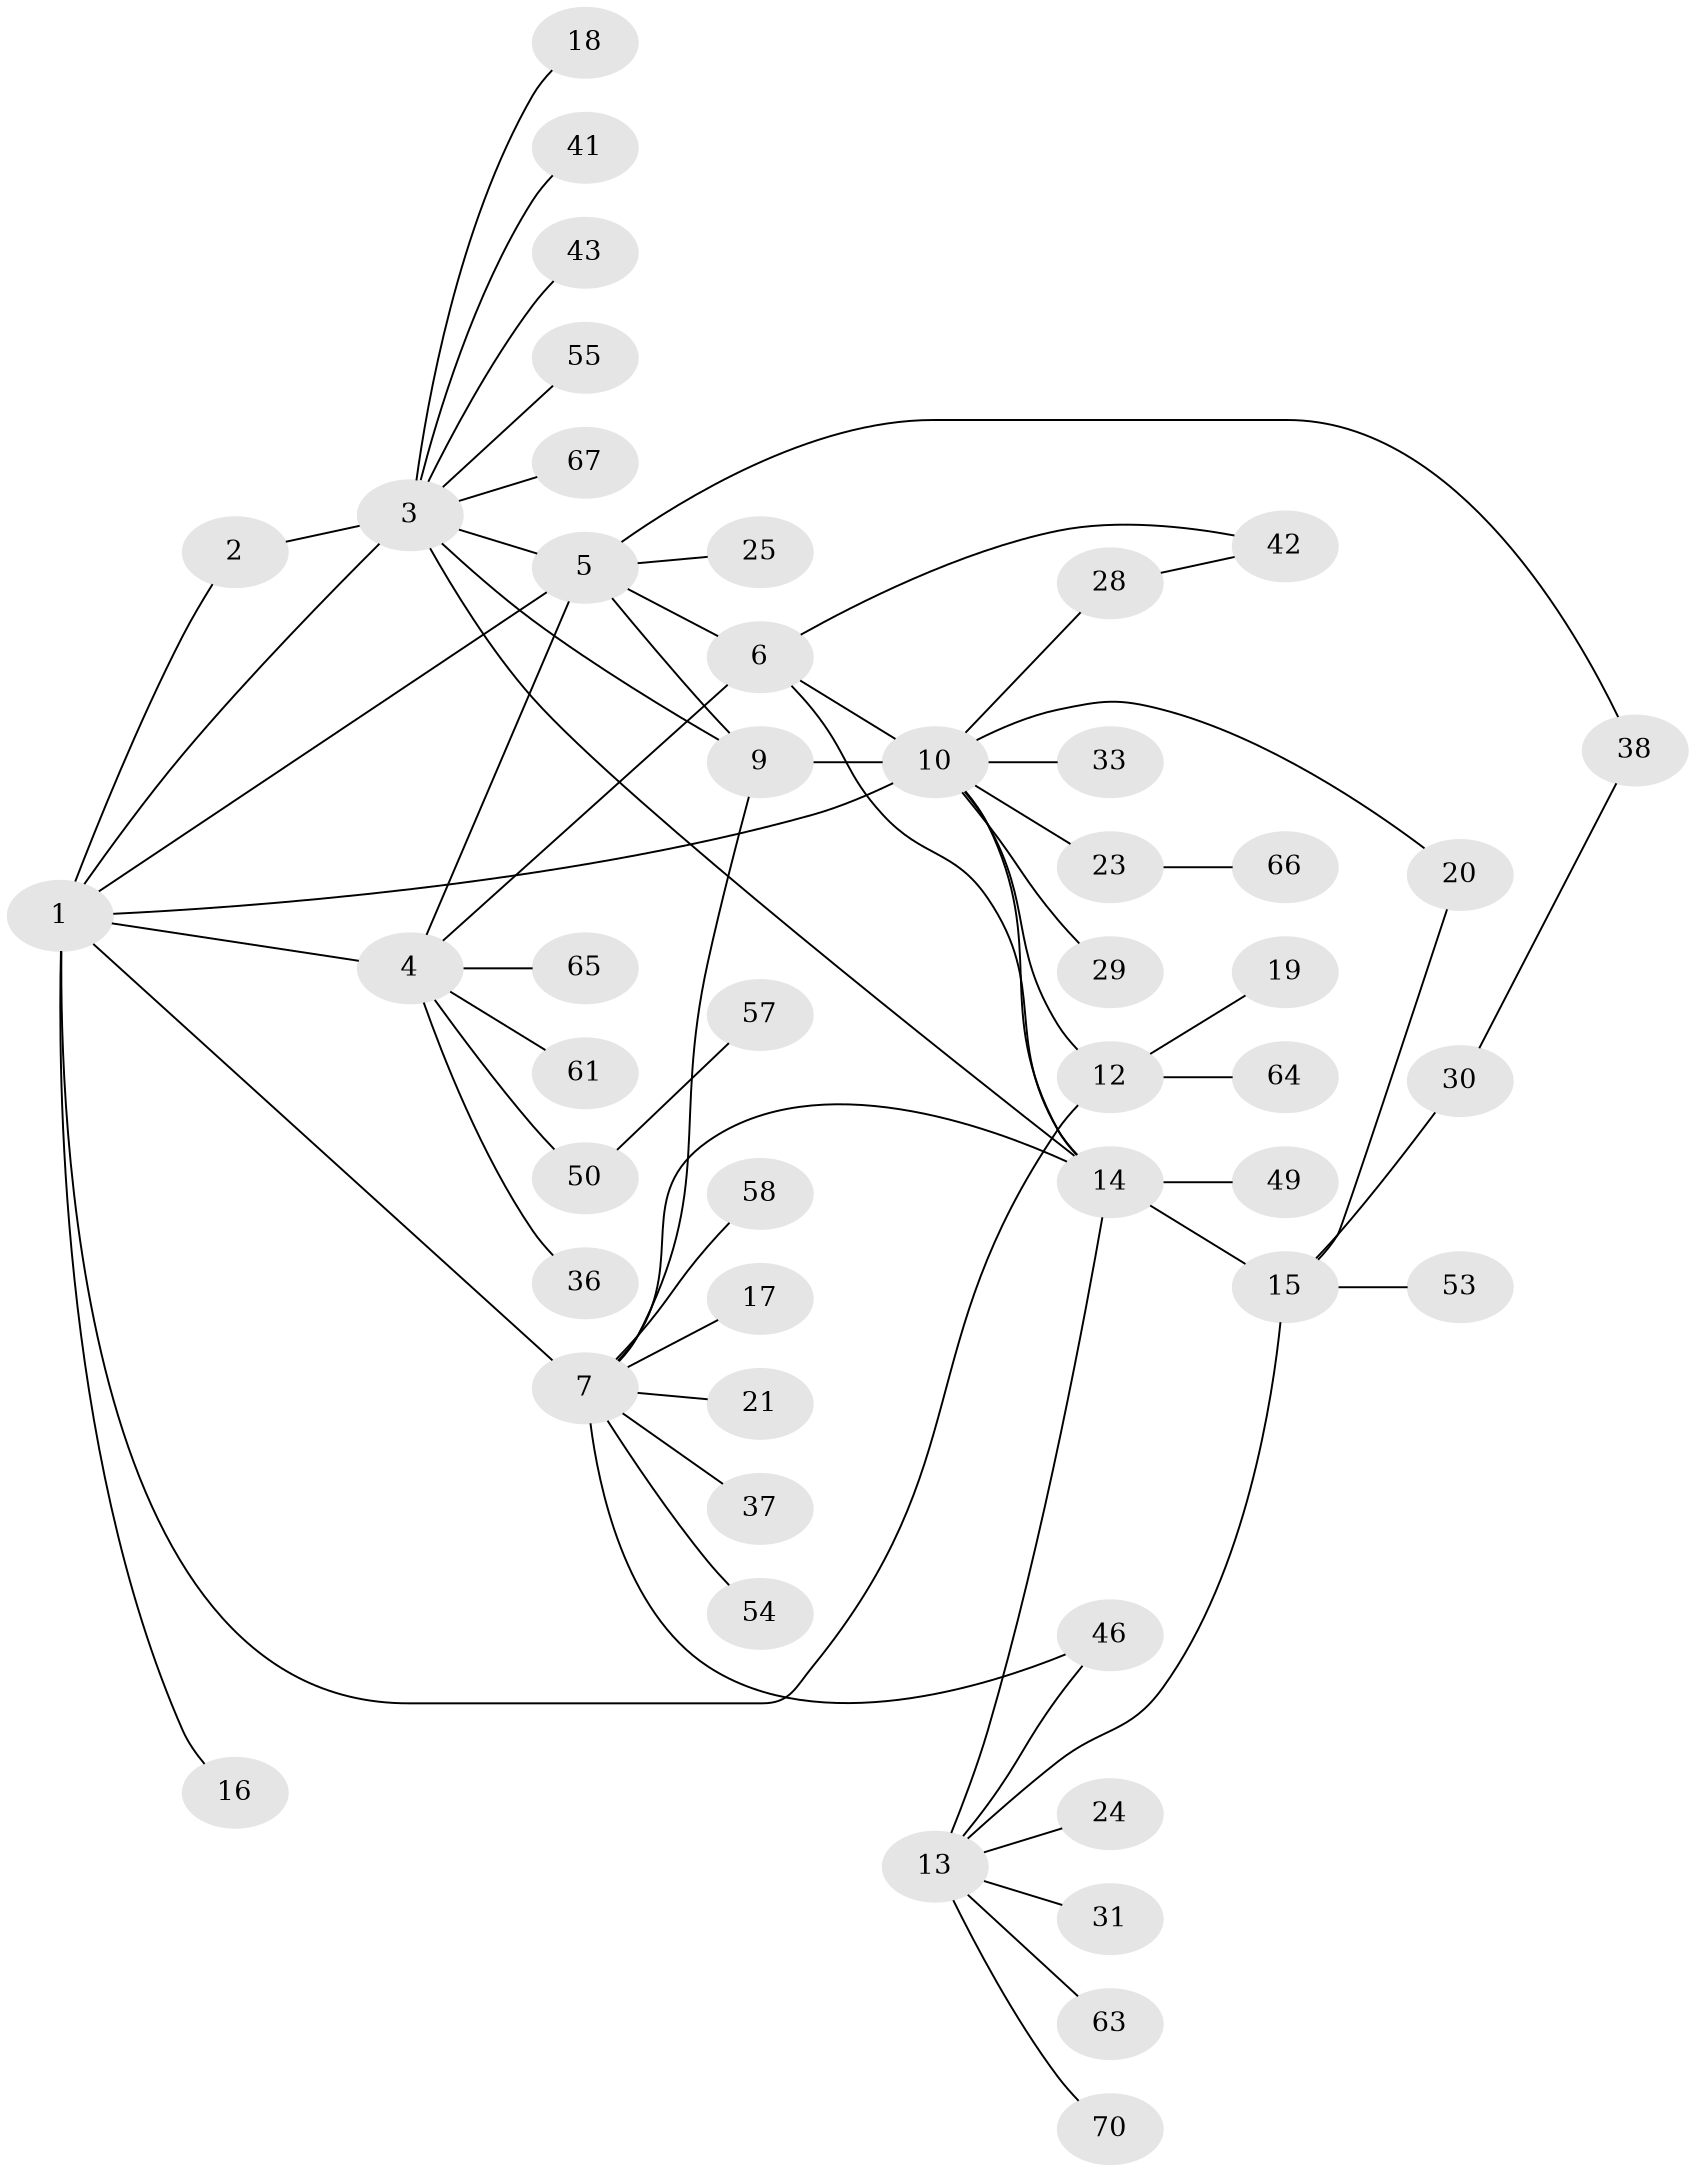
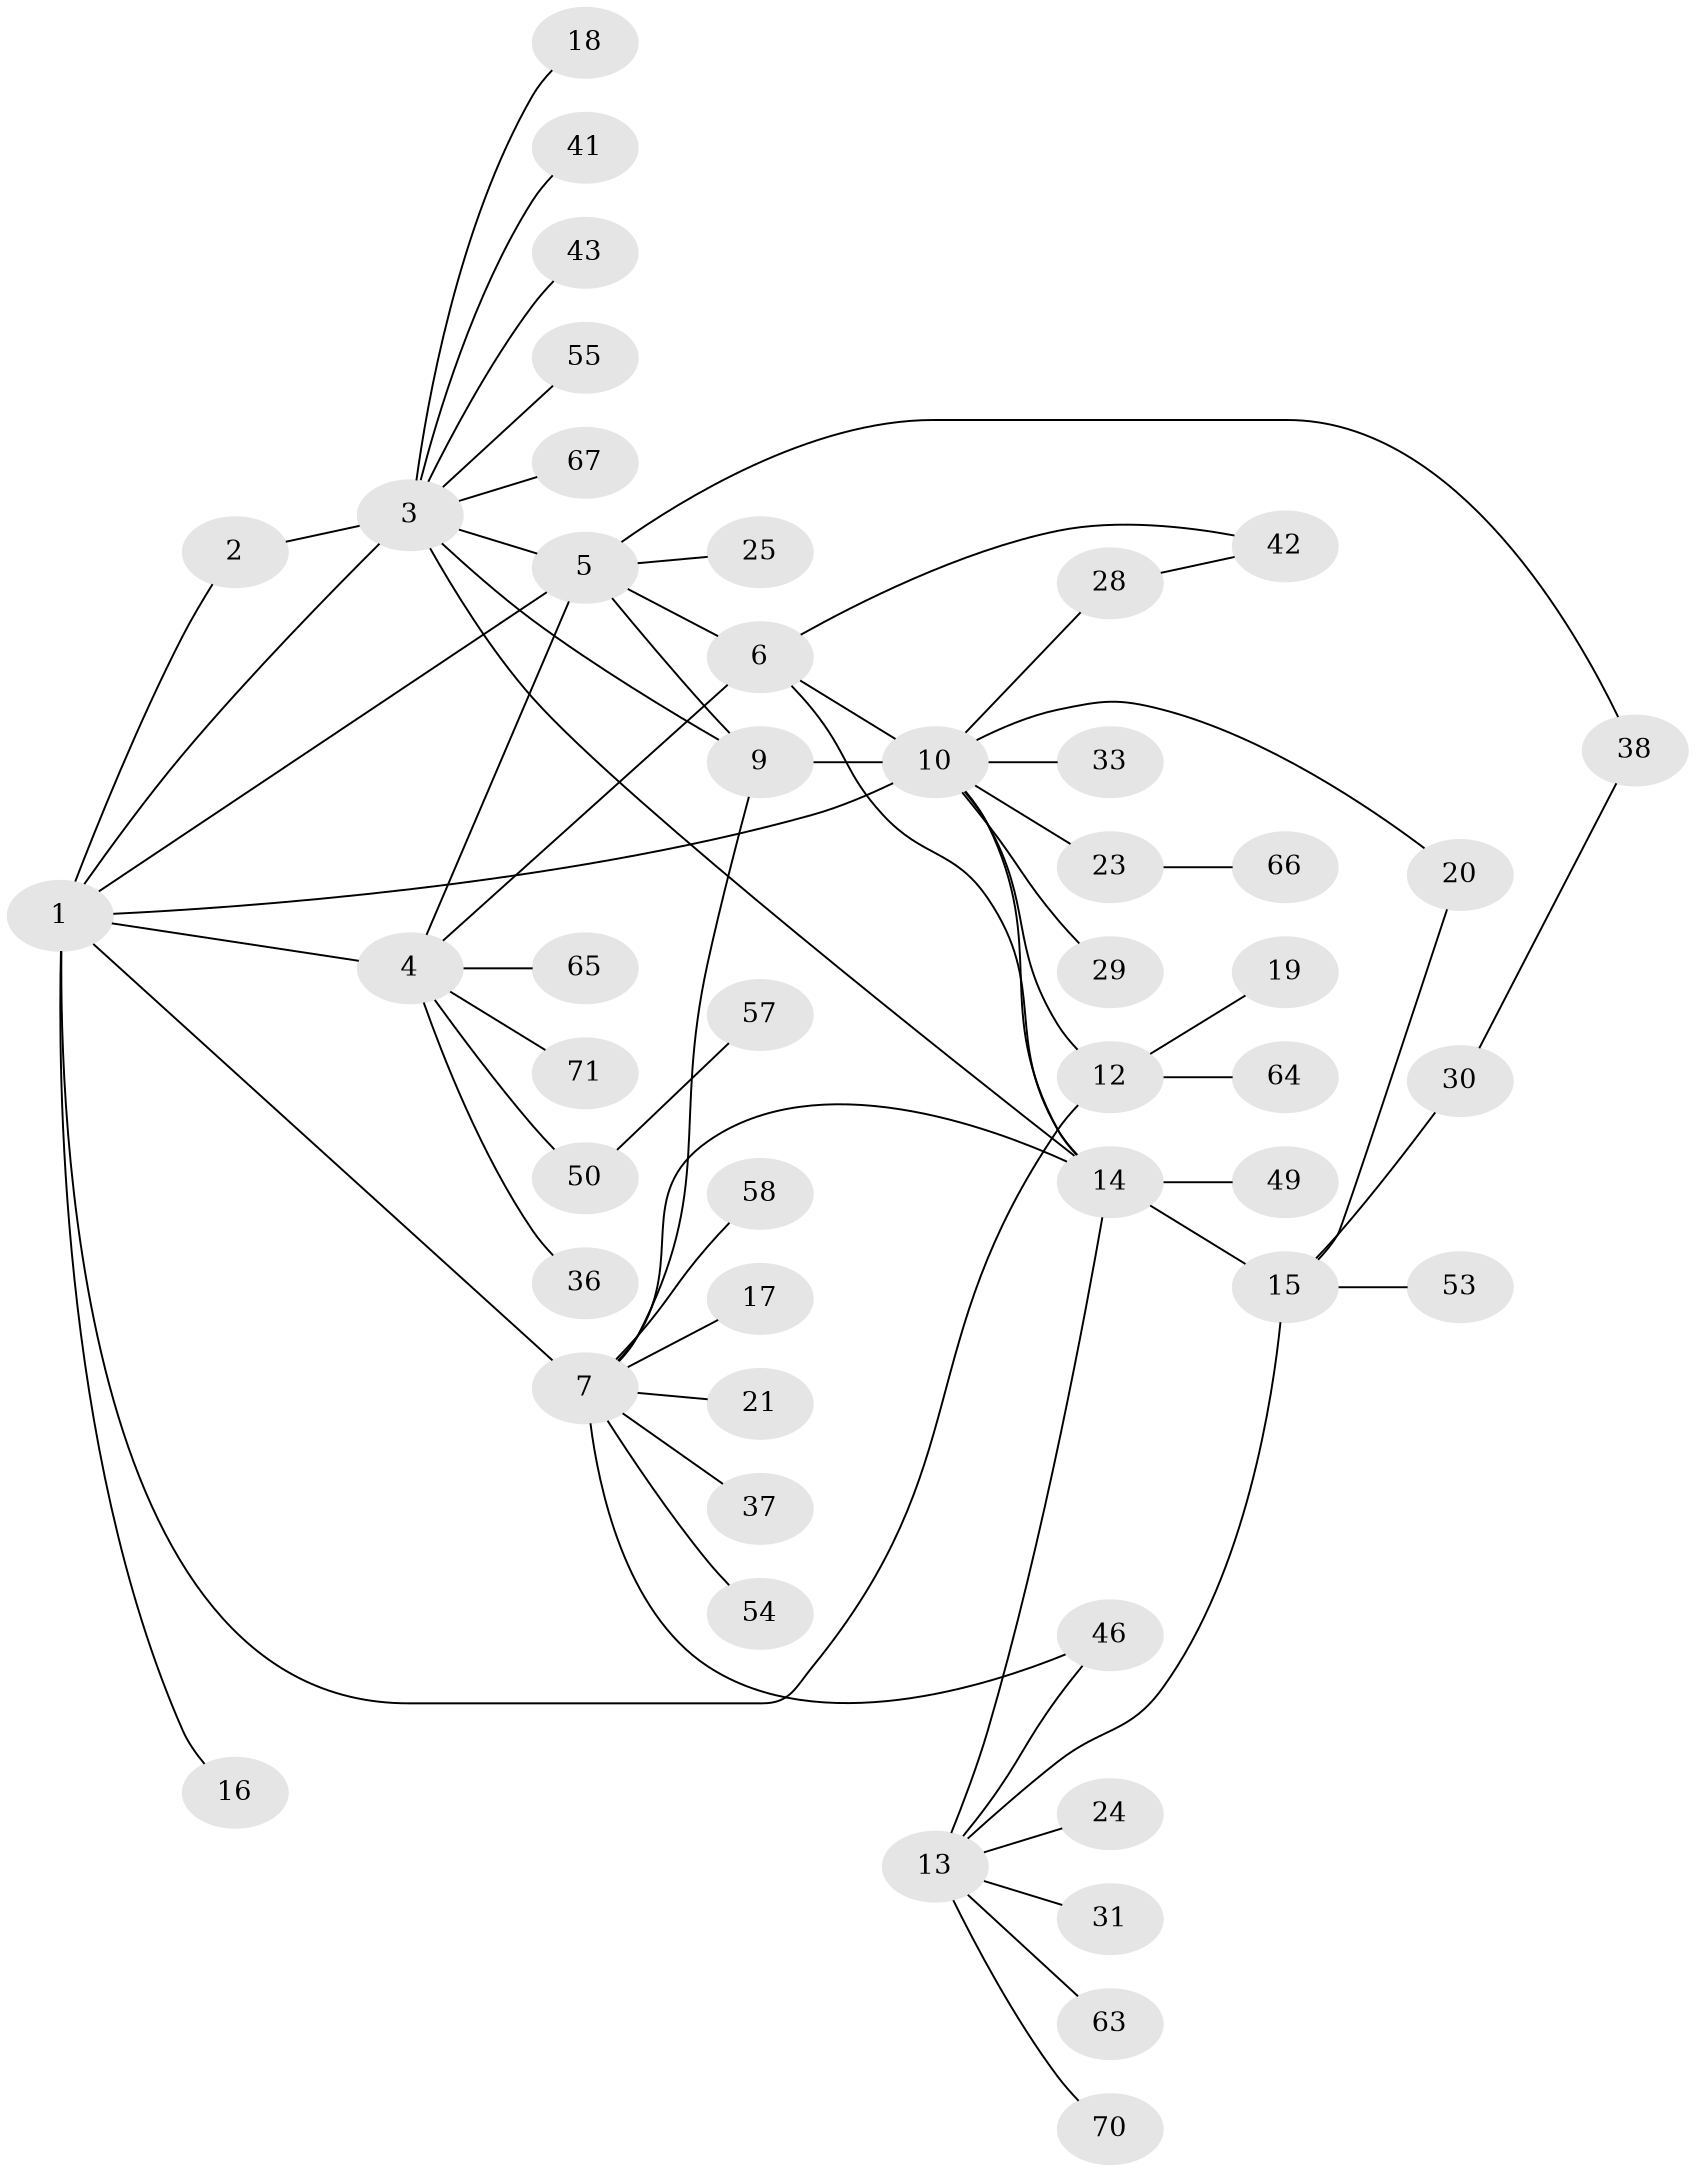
(585, 1073) -> (585, 1073)
